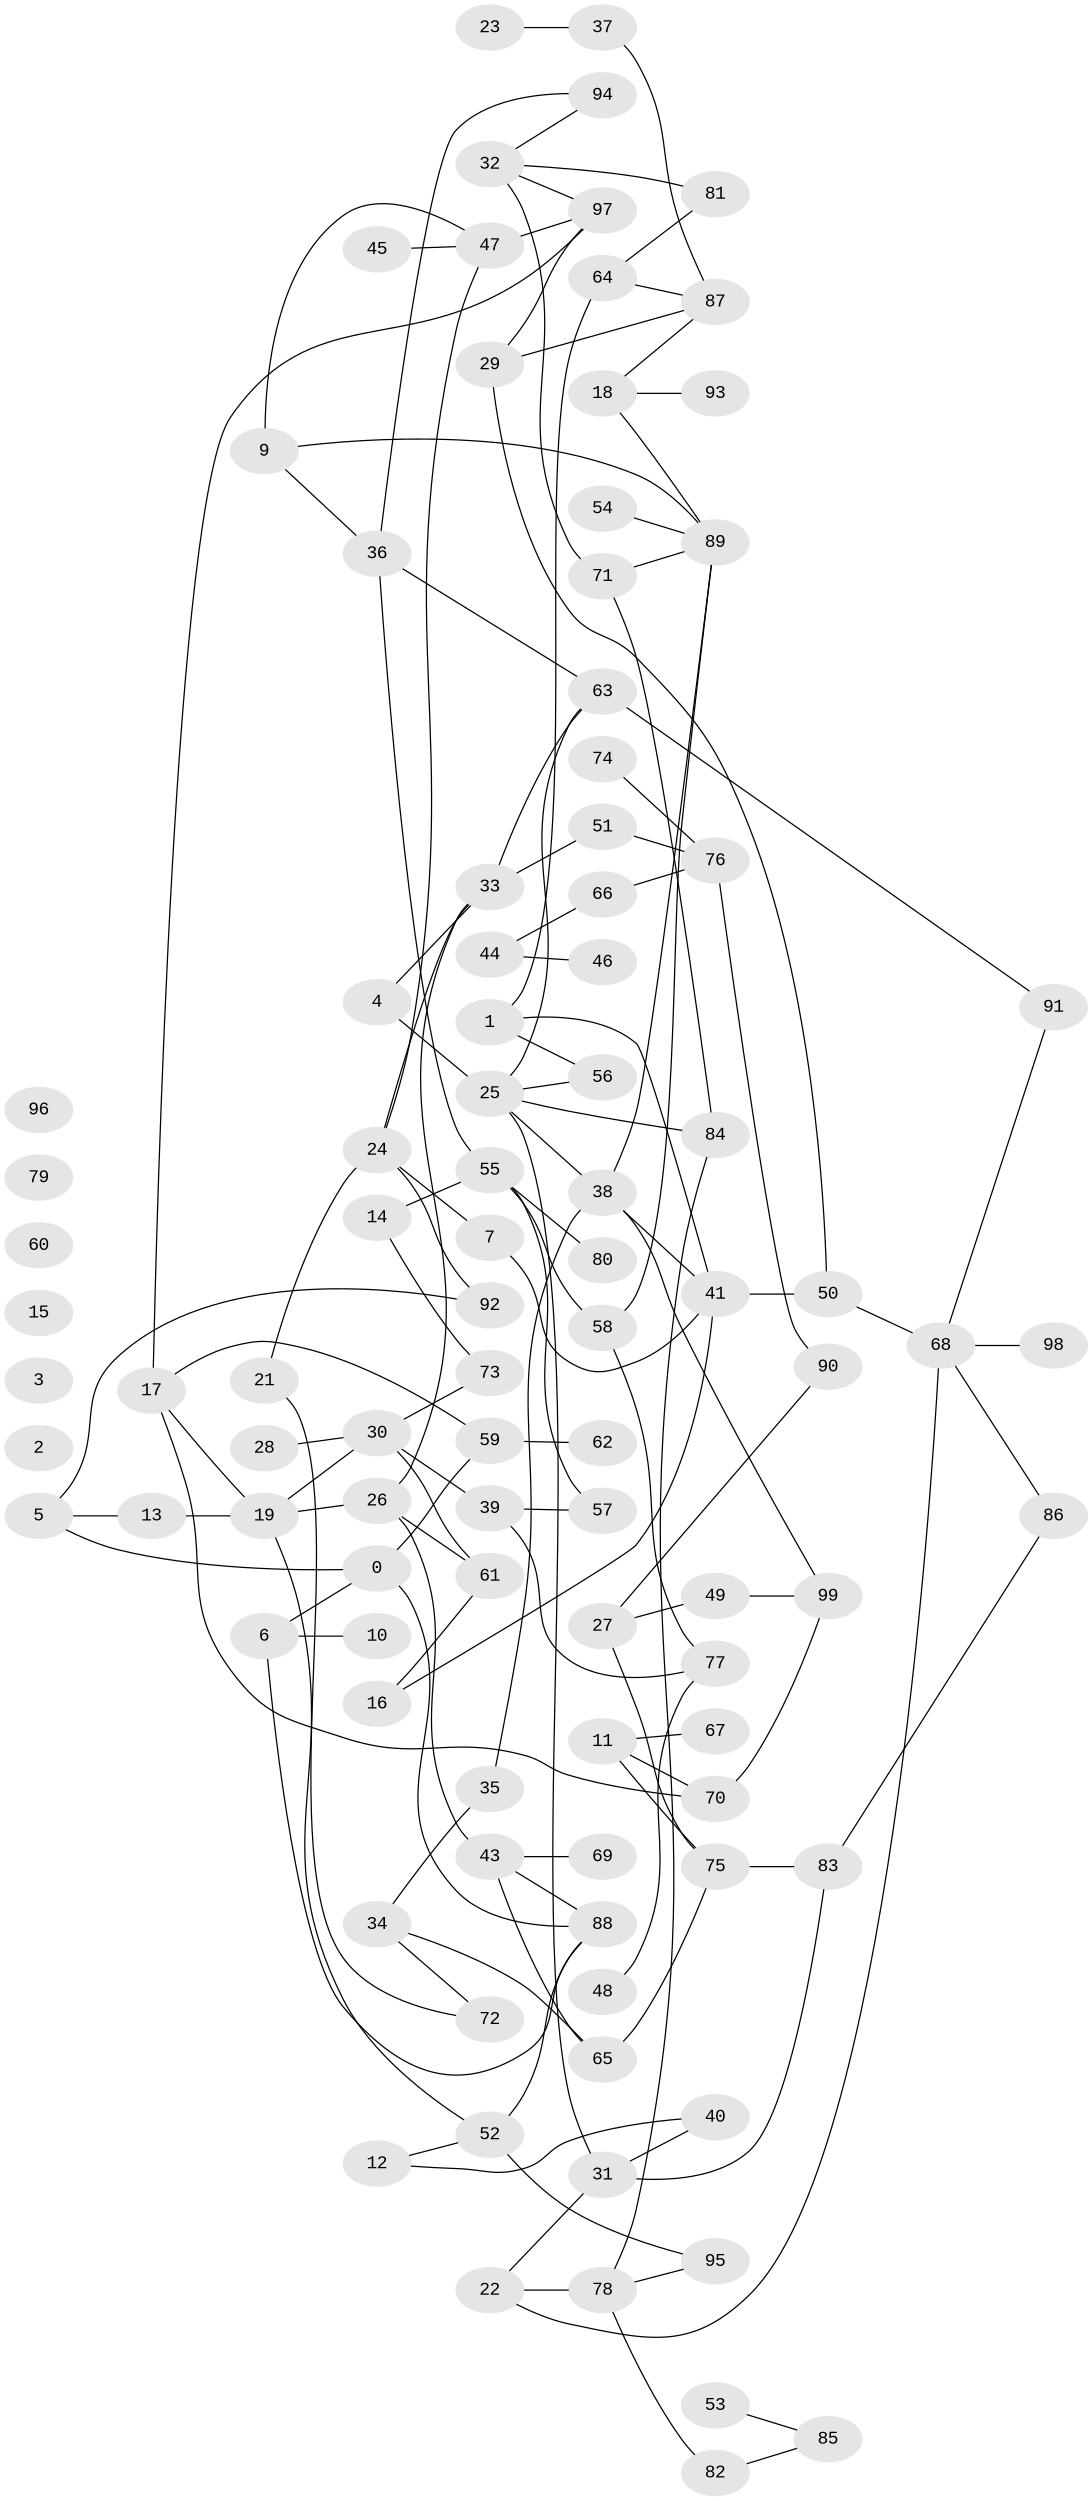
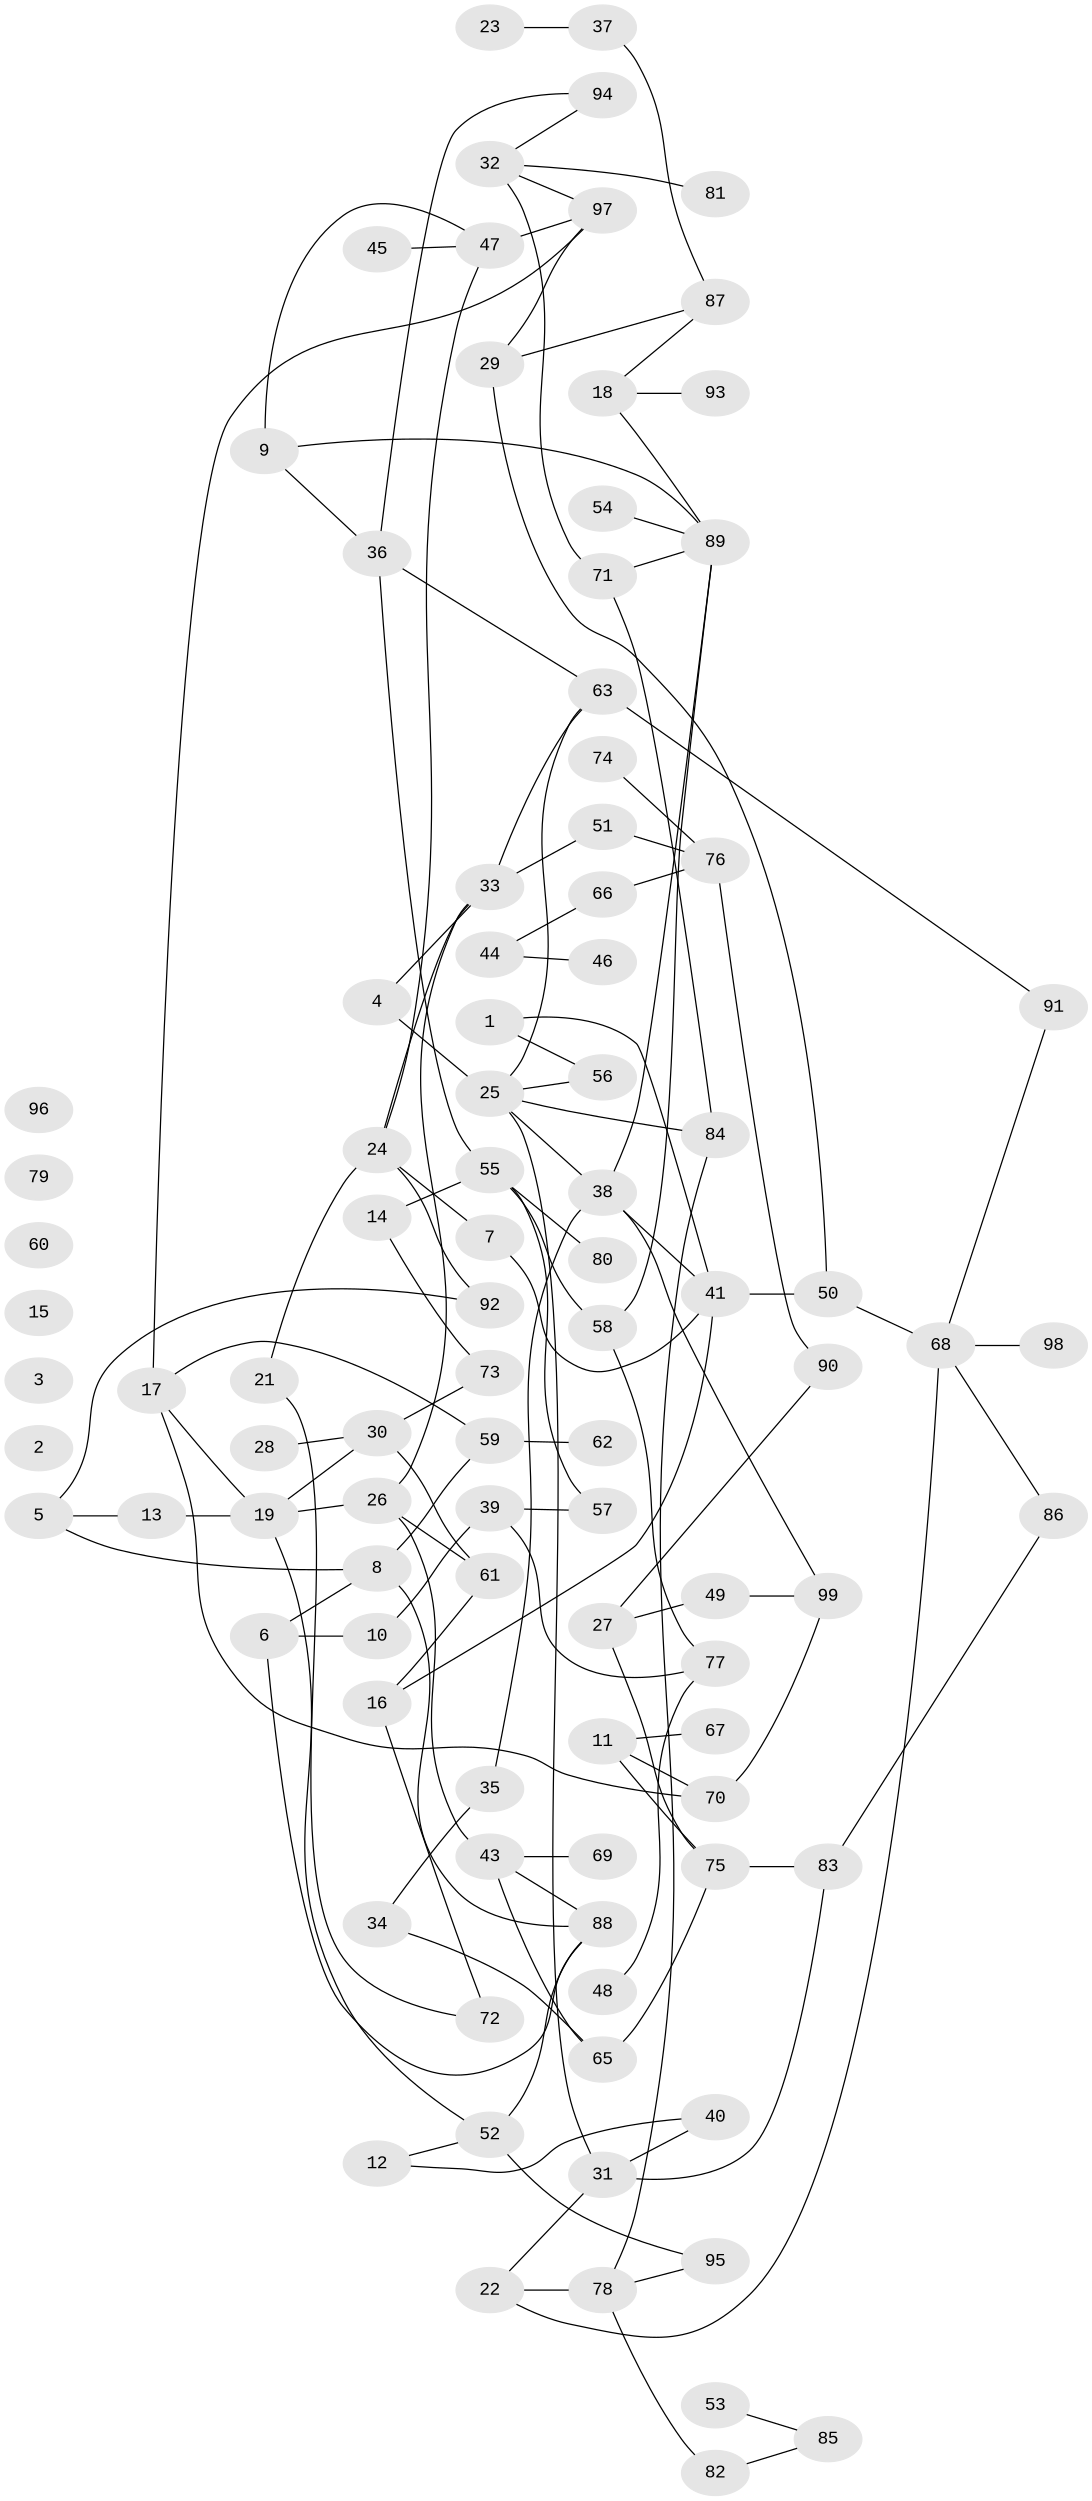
(603, 278) -> none
(433, 1471) -> (435, 1570)
(377, 1568) -> (377, 1568)
(433, 1972) -> (439, 1883)
